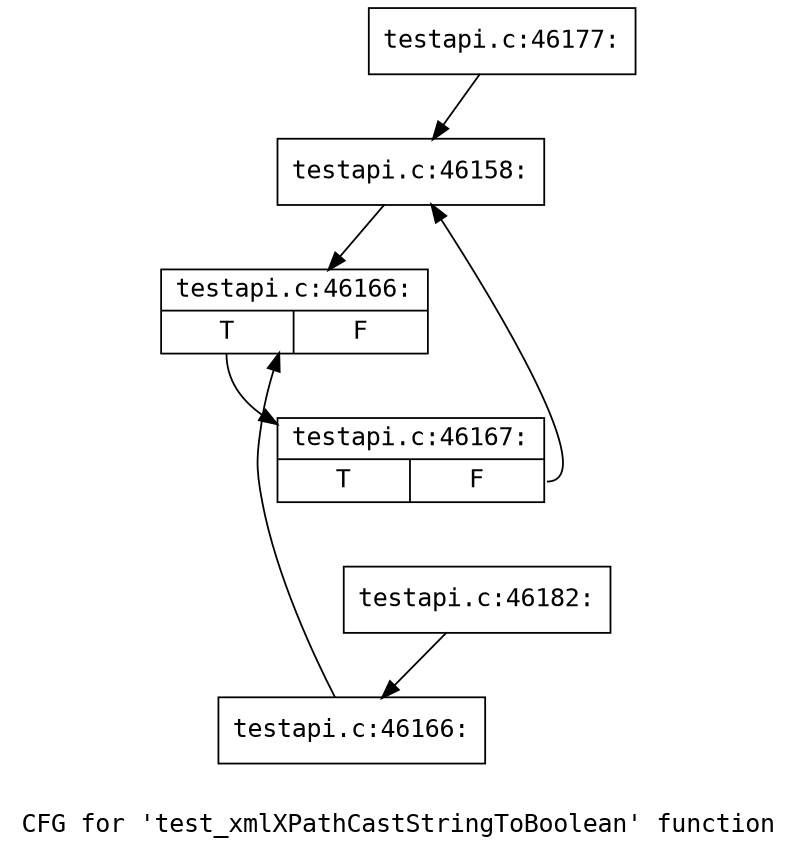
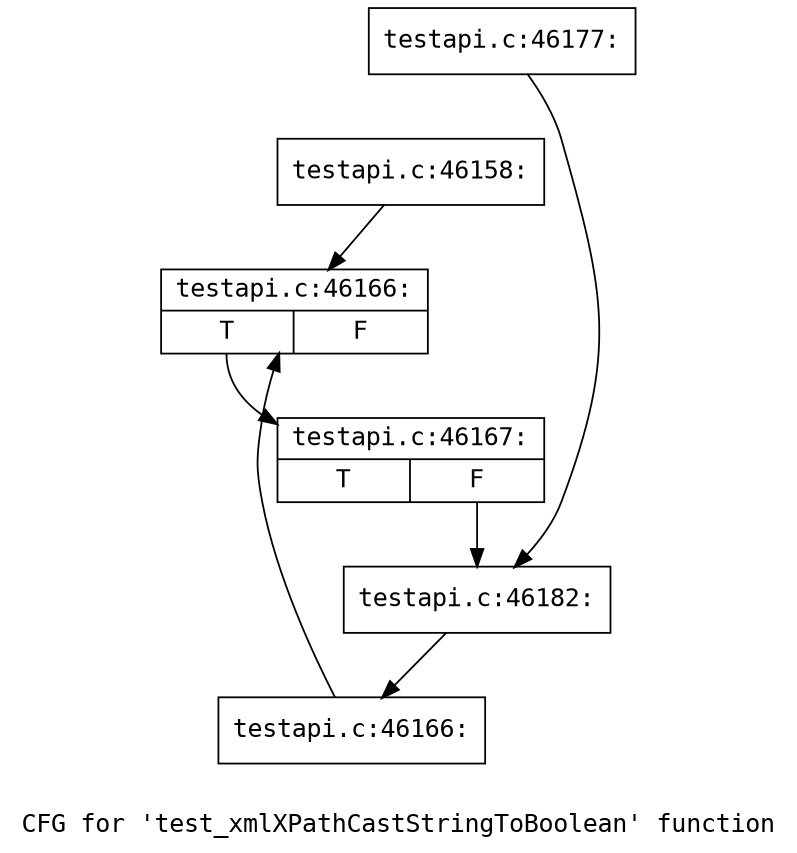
(462, 99) -> (599, 315)
(518, 349) -> (477, 526)
